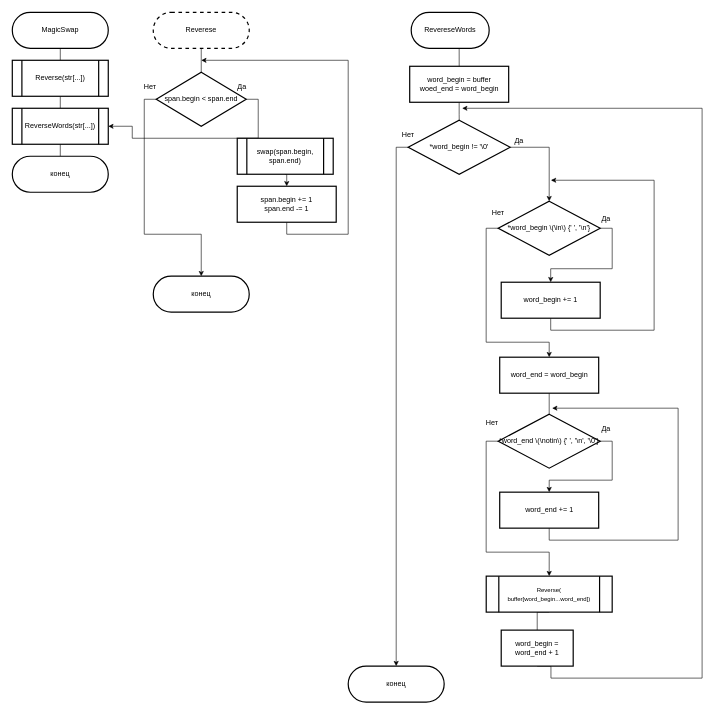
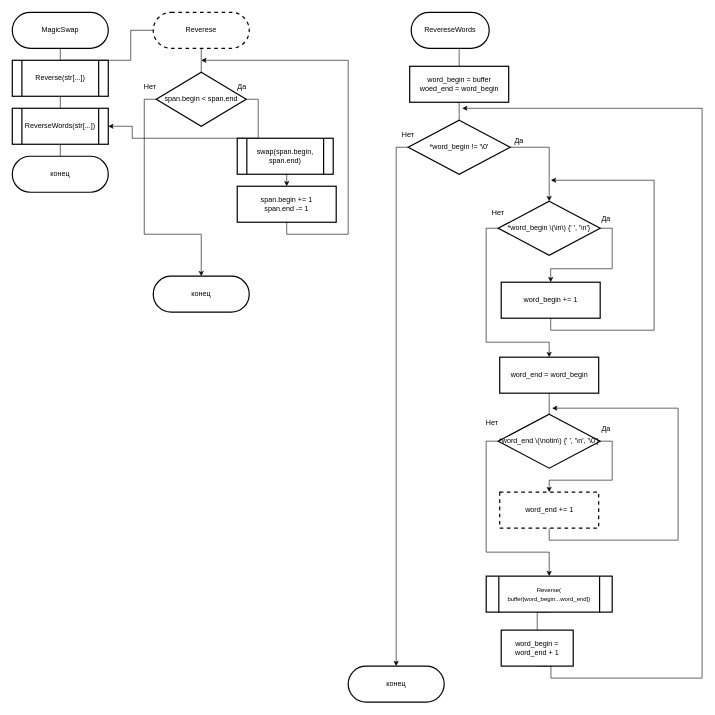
(60, 58) -> (131, 46)
(549, 510) -> (549, 510)
